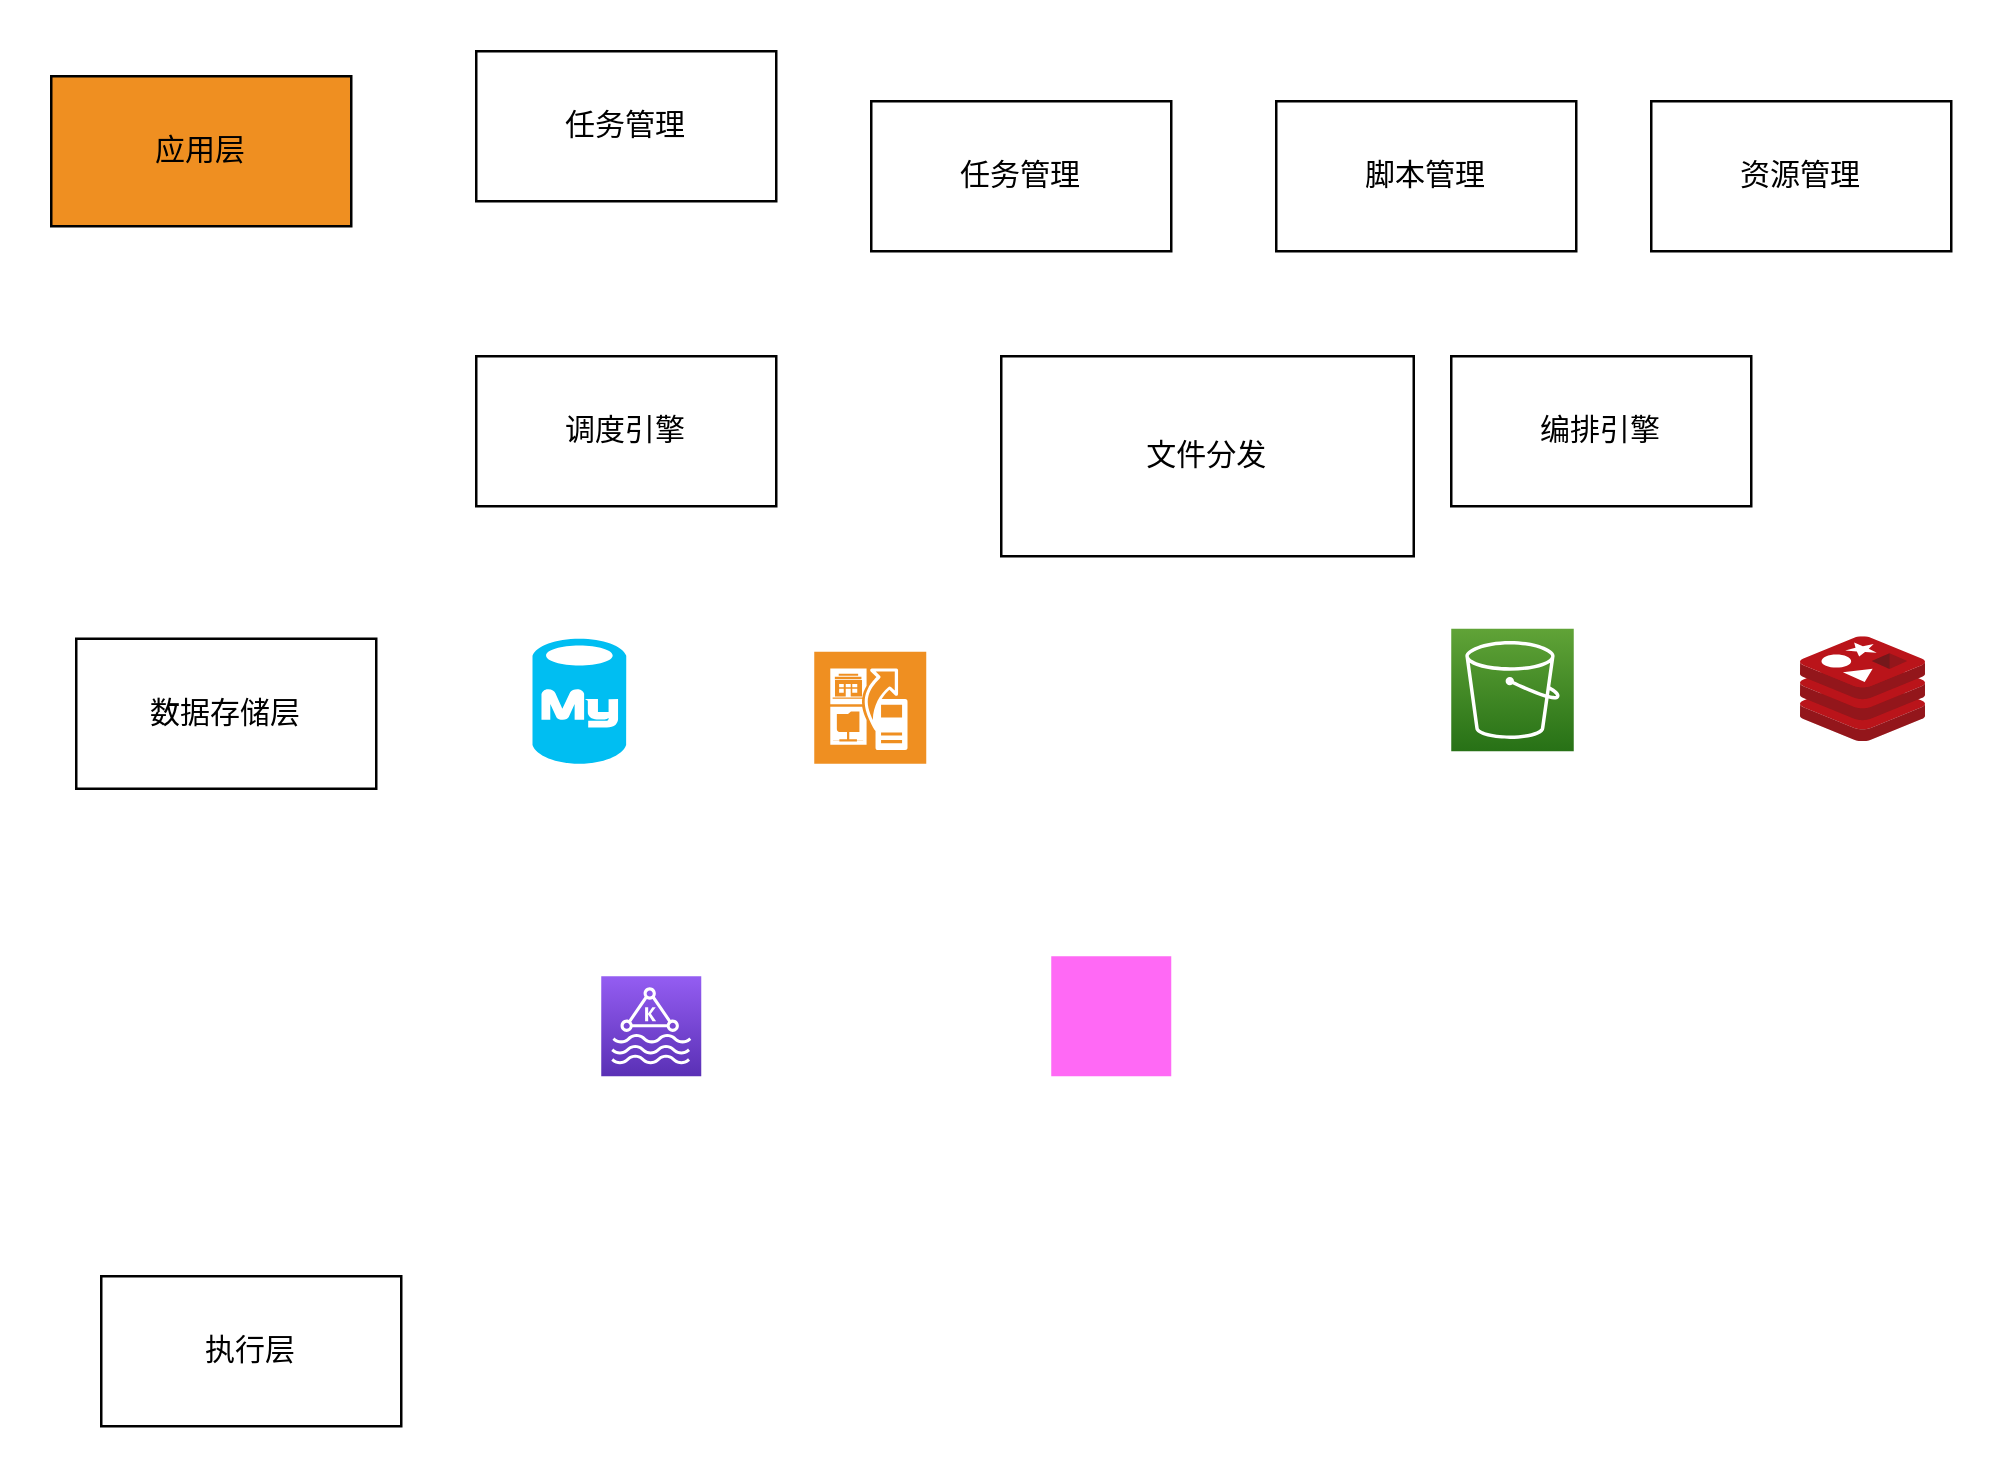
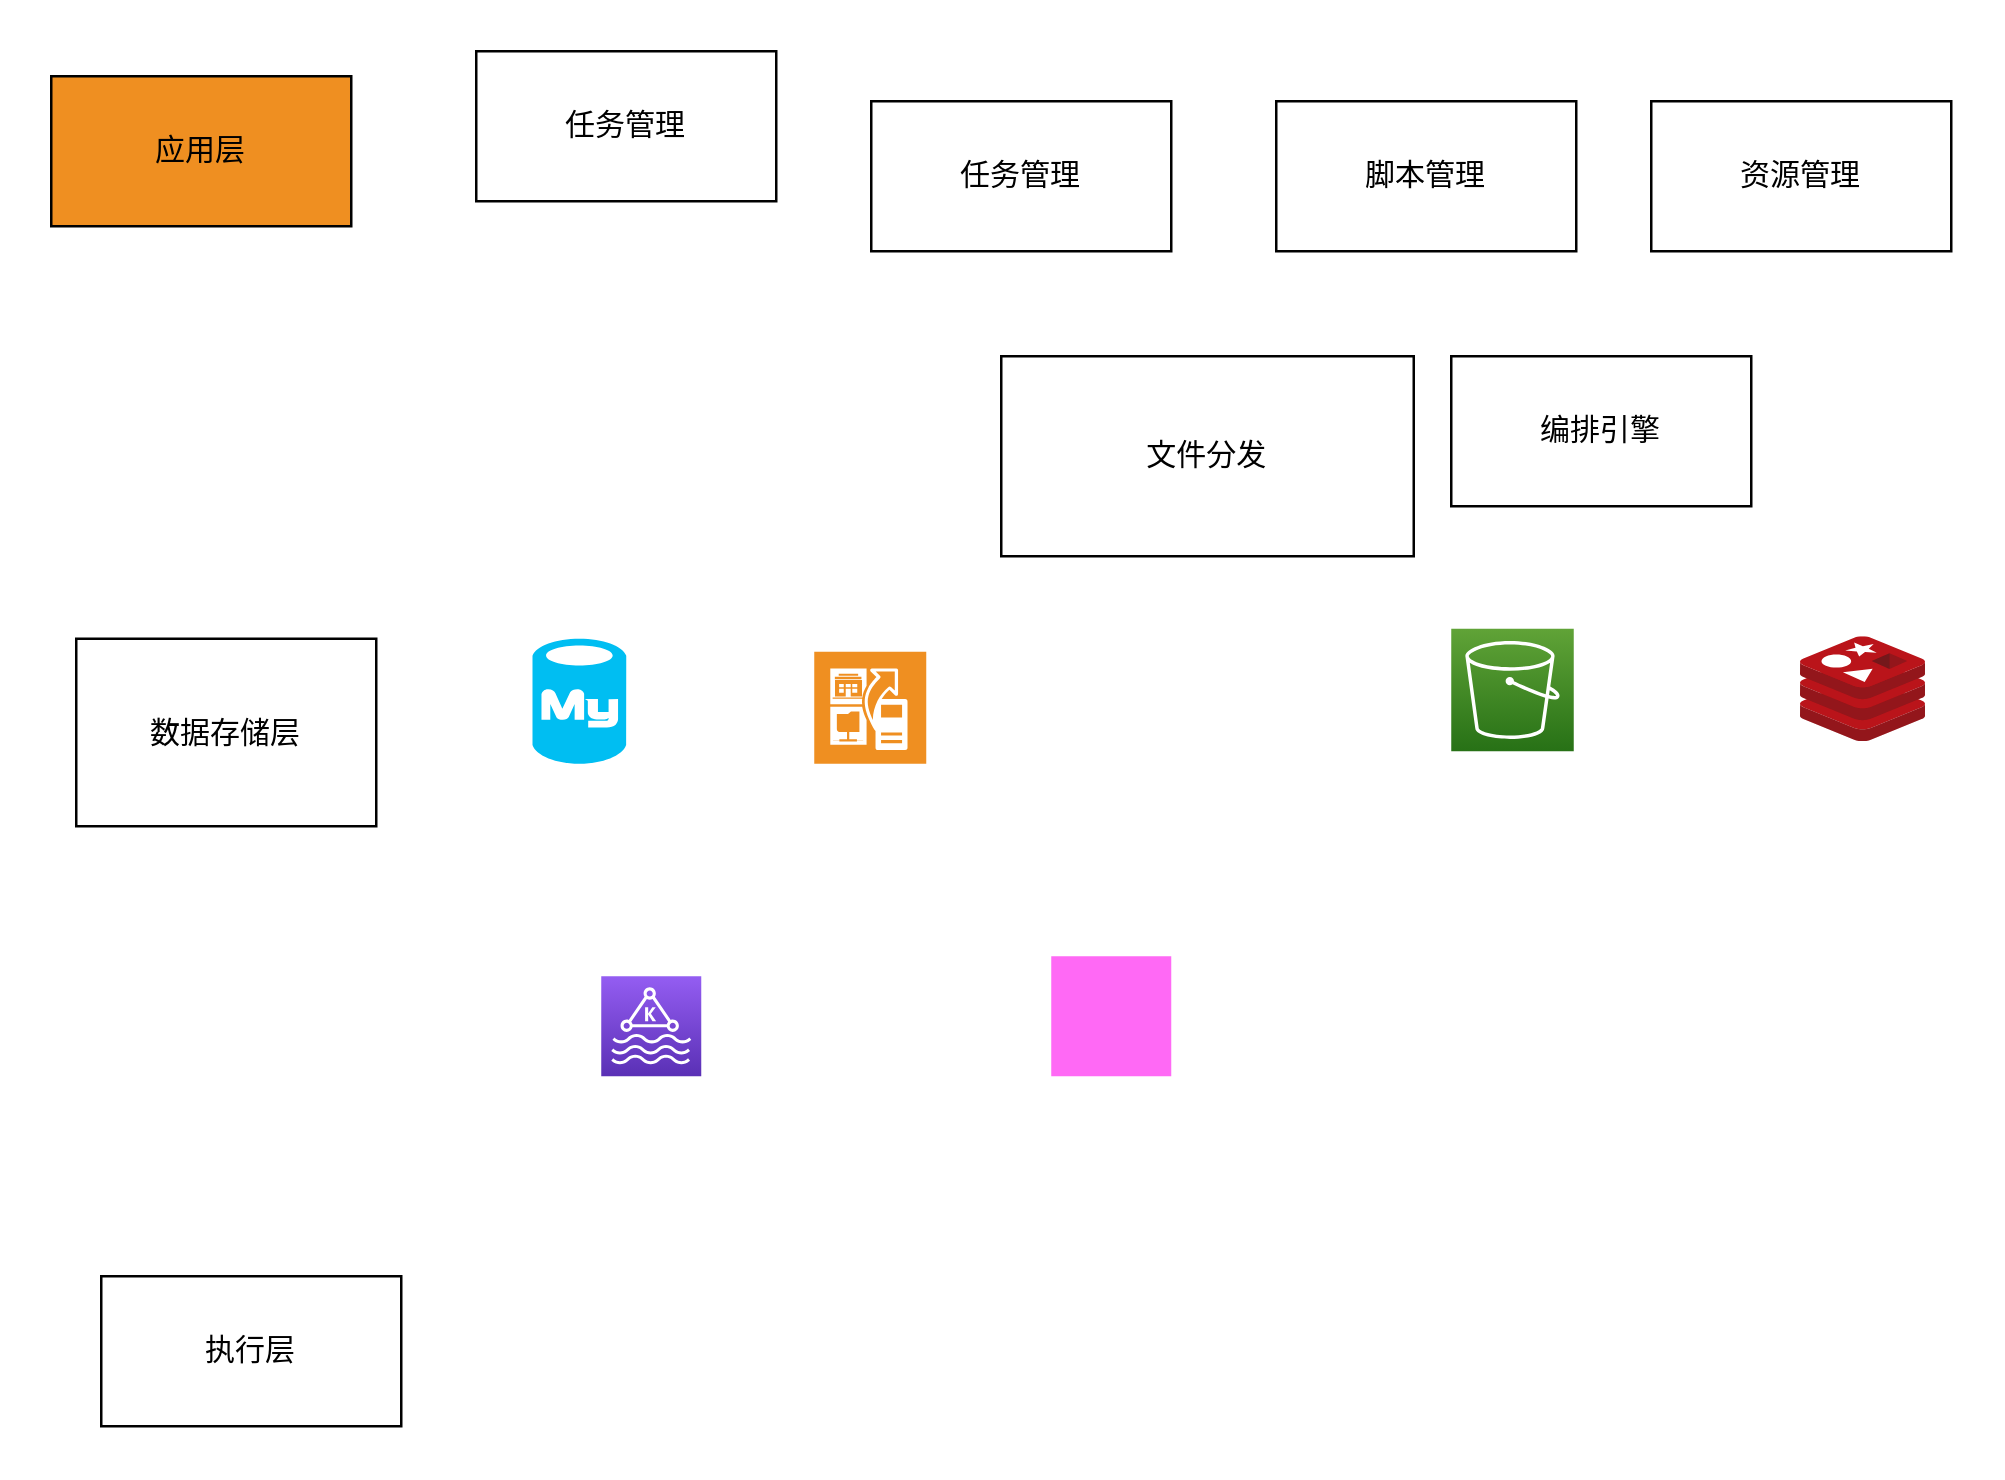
(626, 431) -> none
(226, 714) -> (226, 733)
